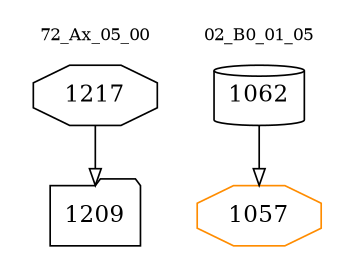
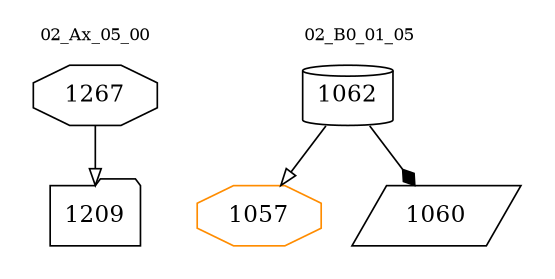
(95, 36) -> (95, 36)
(95, 95) -> (95, 95)
none -> (436, 216)
